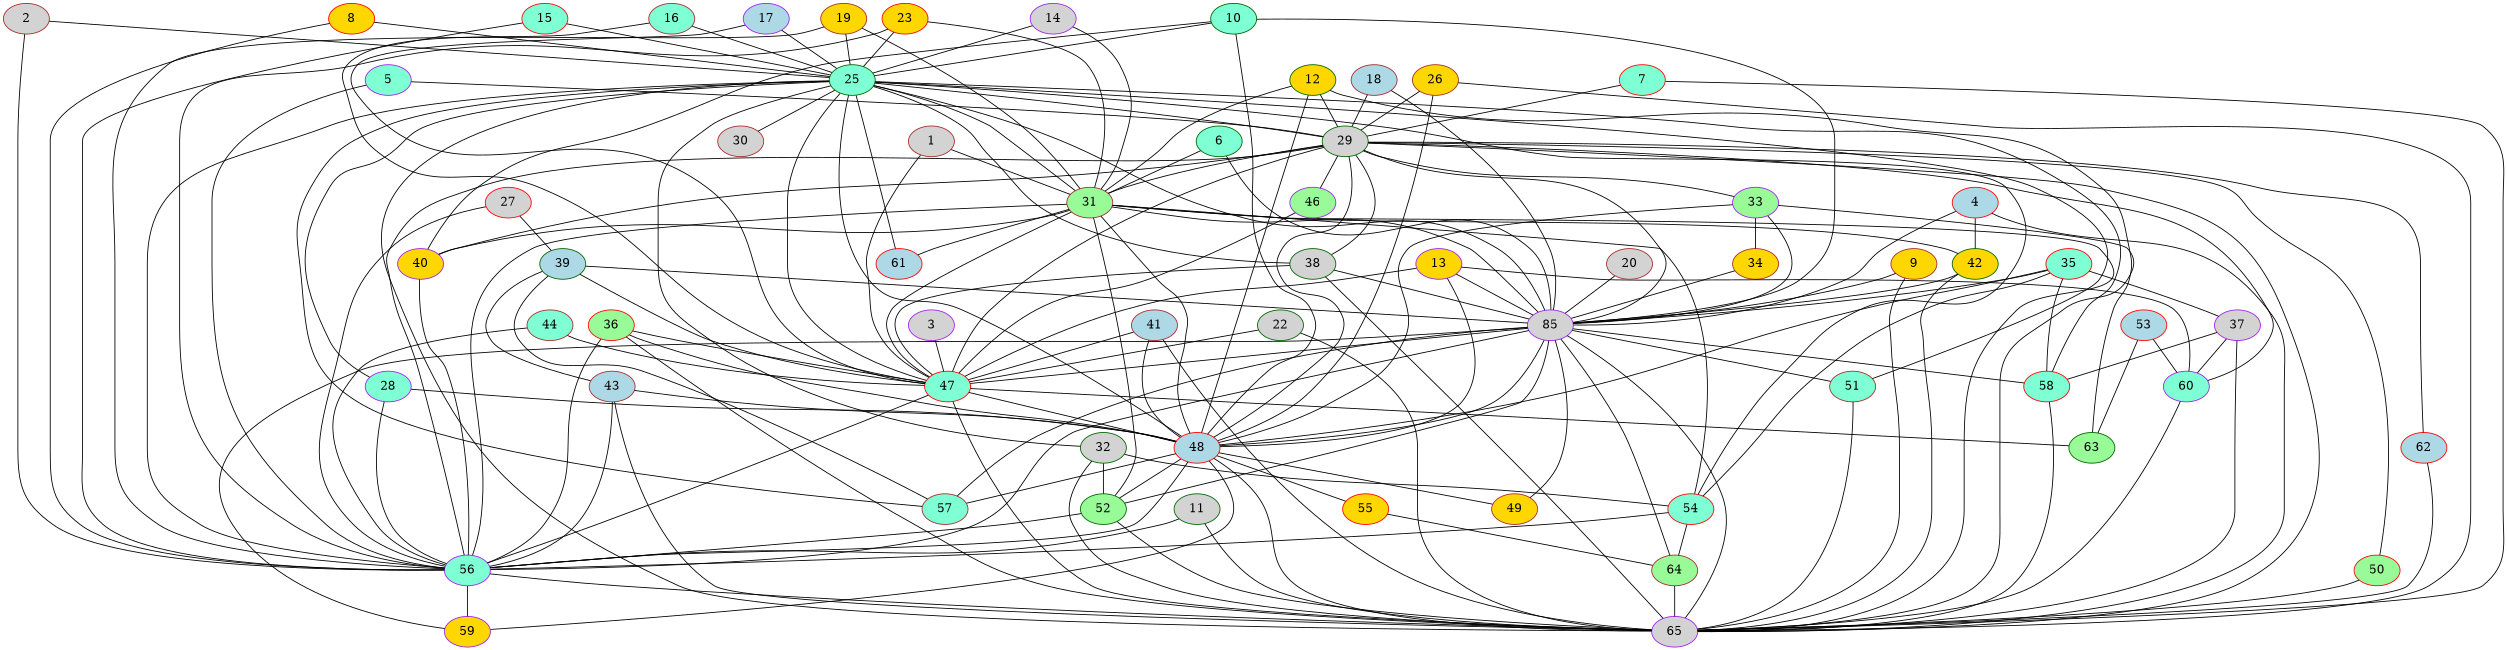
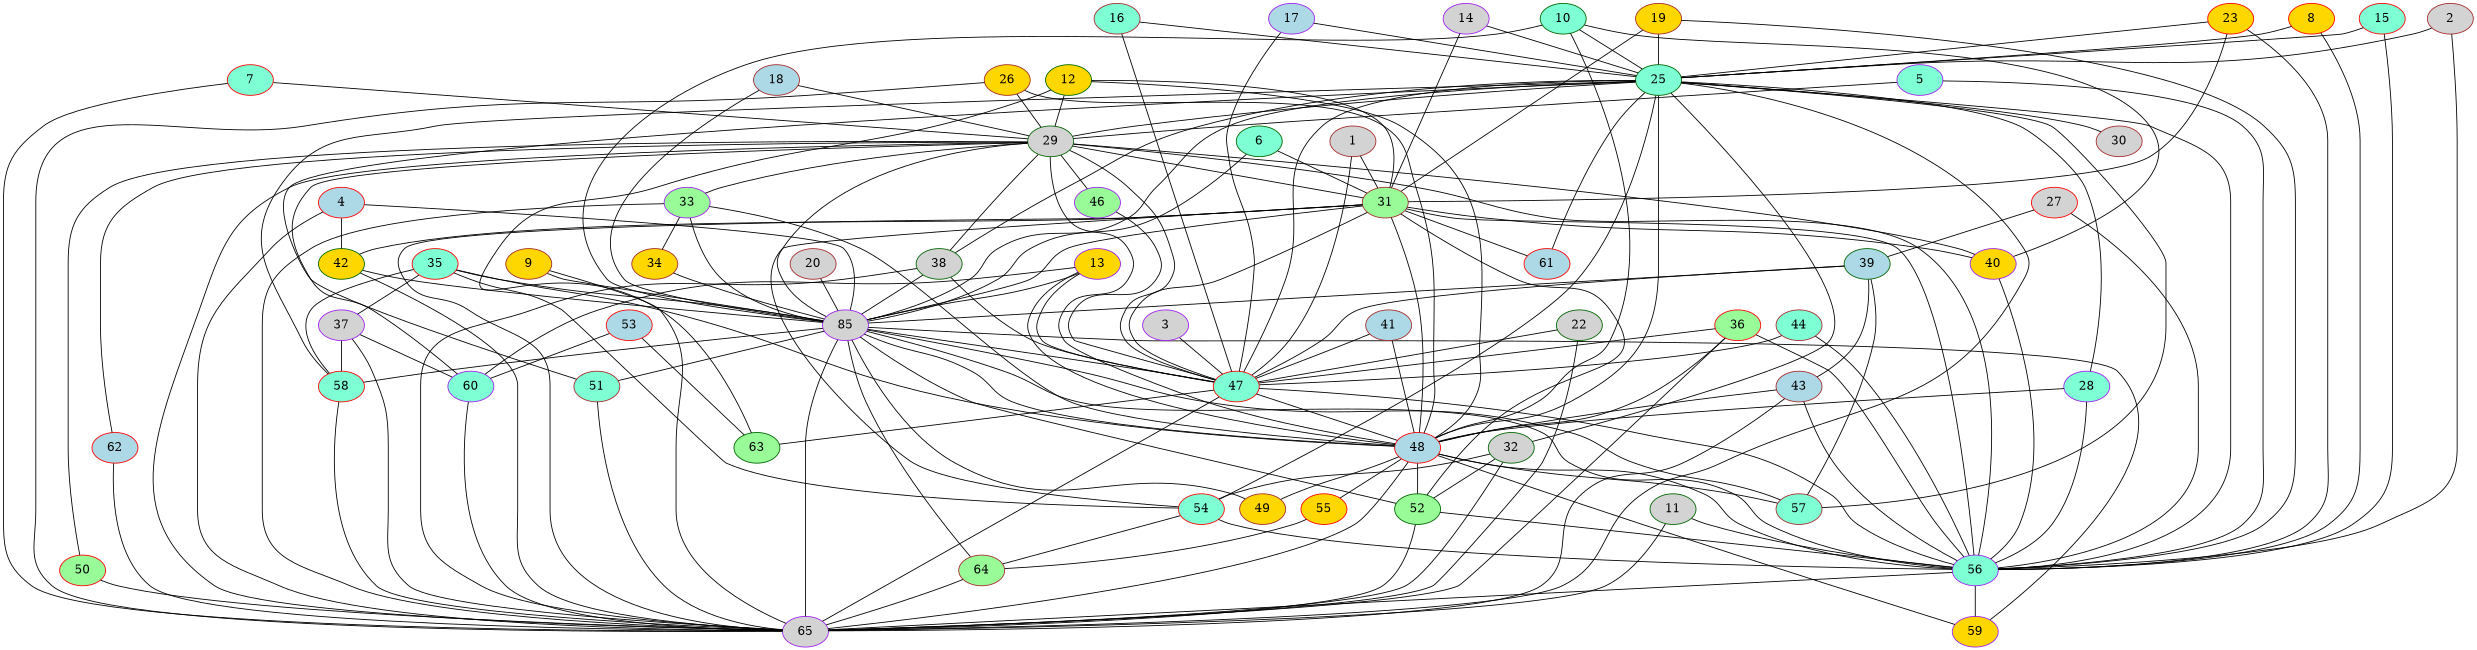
(983, 122) -> none
(1367, 553) -> none
